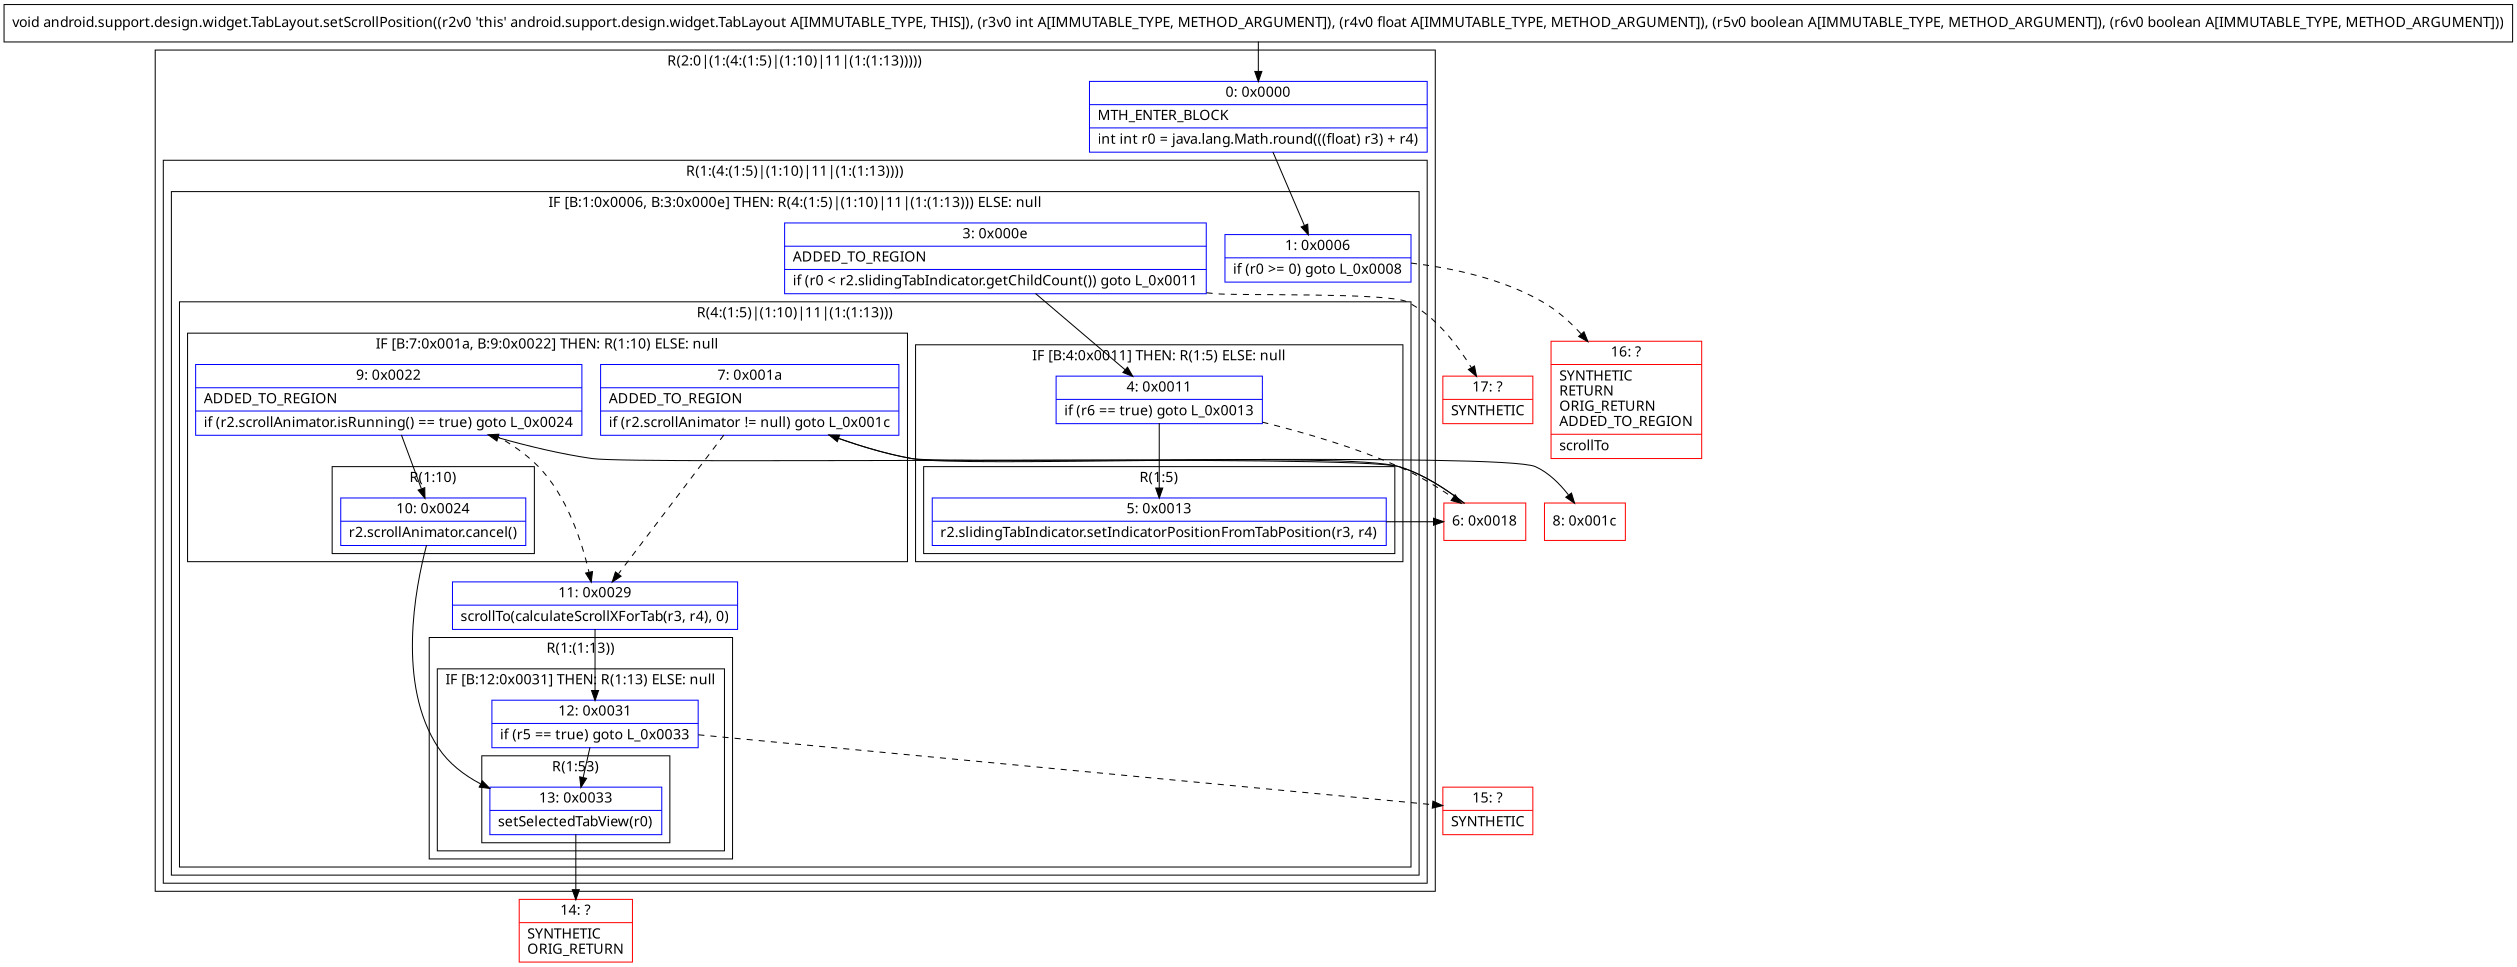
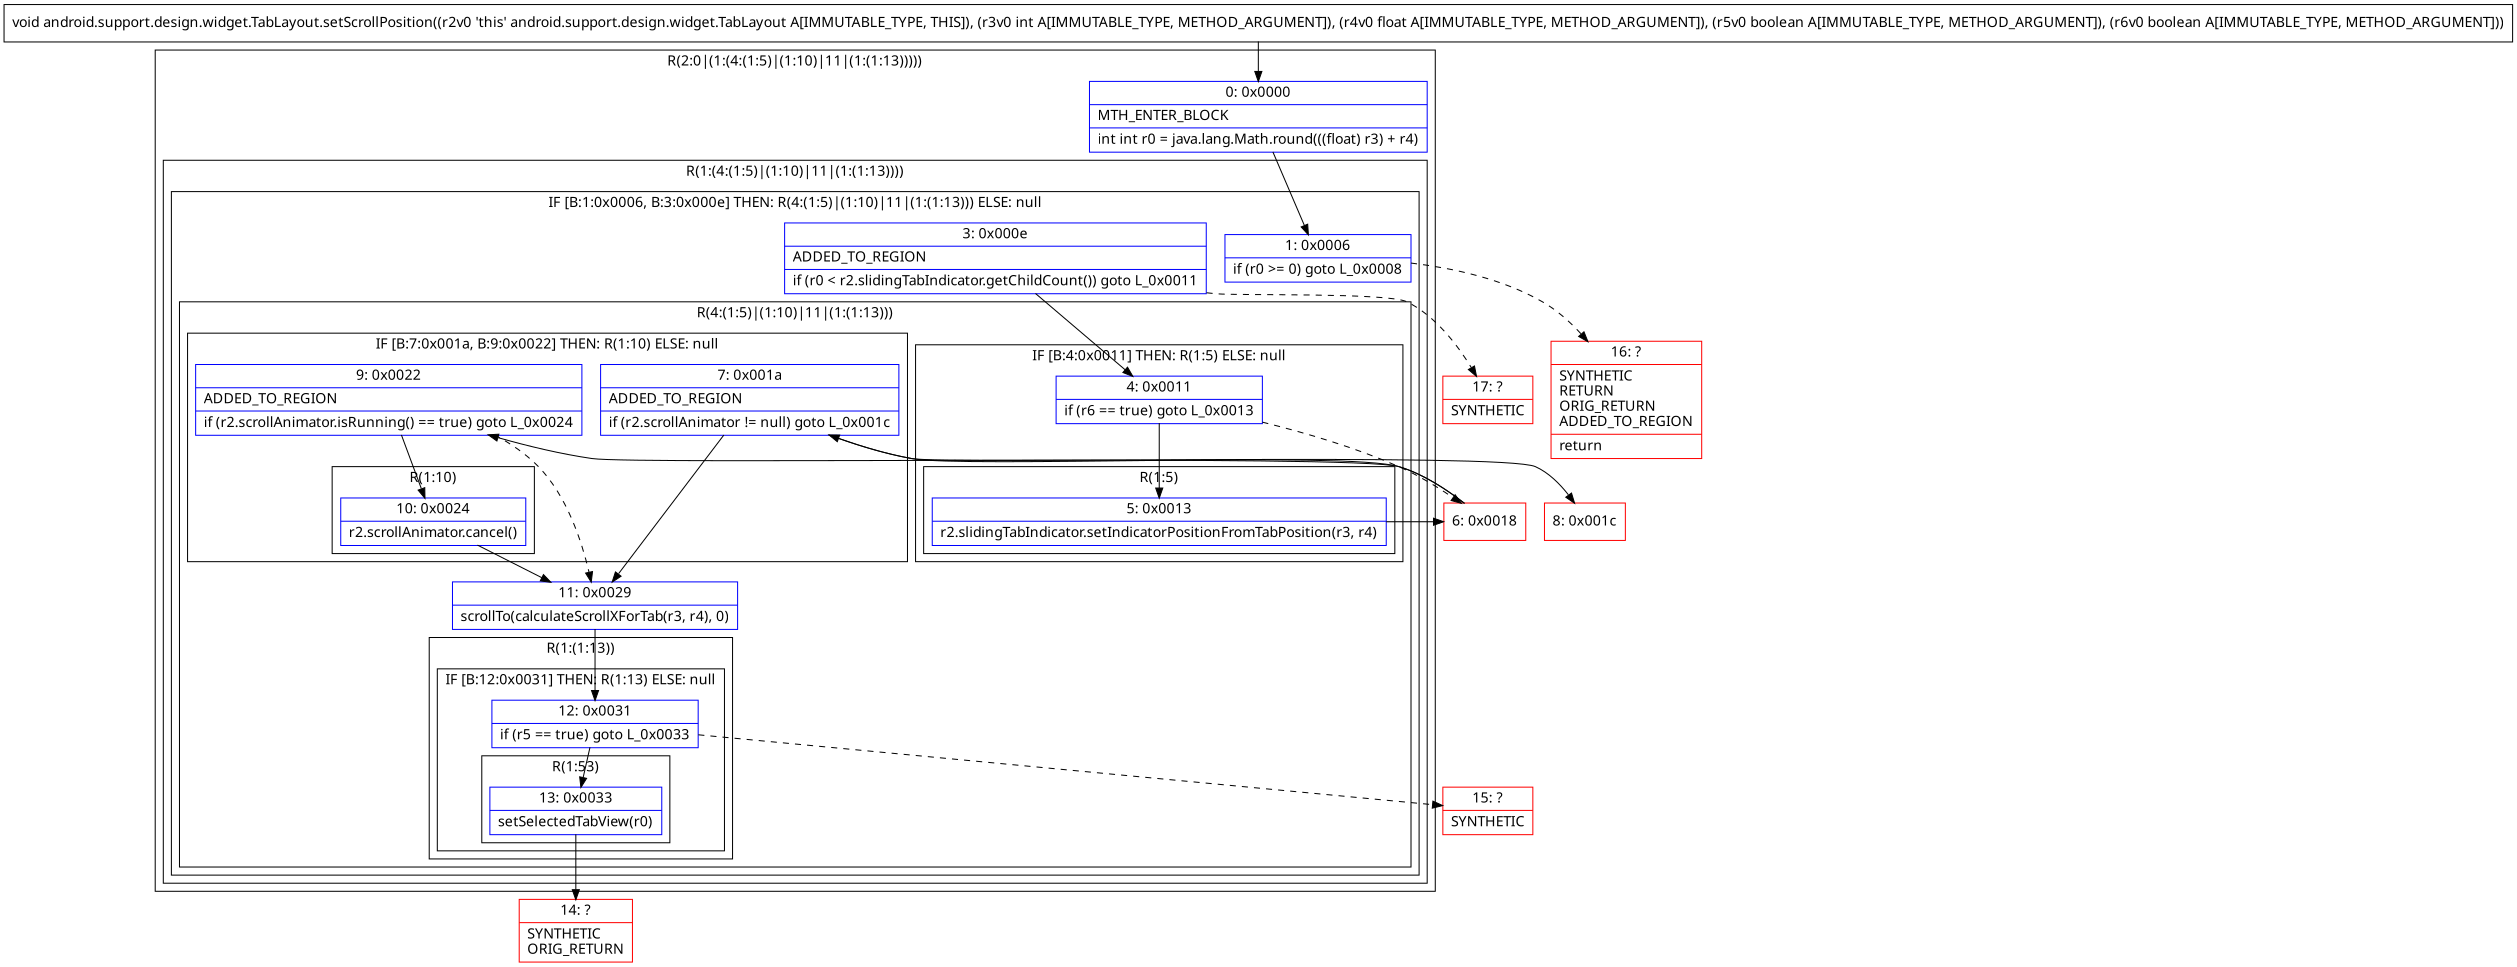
(1584, 446) -> (1581, 446)
(671, 504) -> (671, 504)
(414, 676) -> (523, 568)
